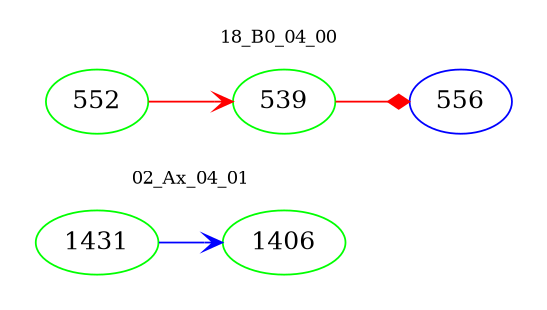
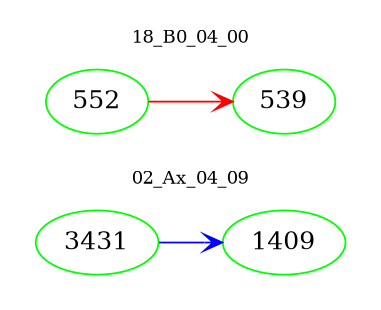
(461, 102) -> none
(191, 179) -> (191, 179)
(97, 243) -> (97, 243)
(284, 243) -> (284, 243)
